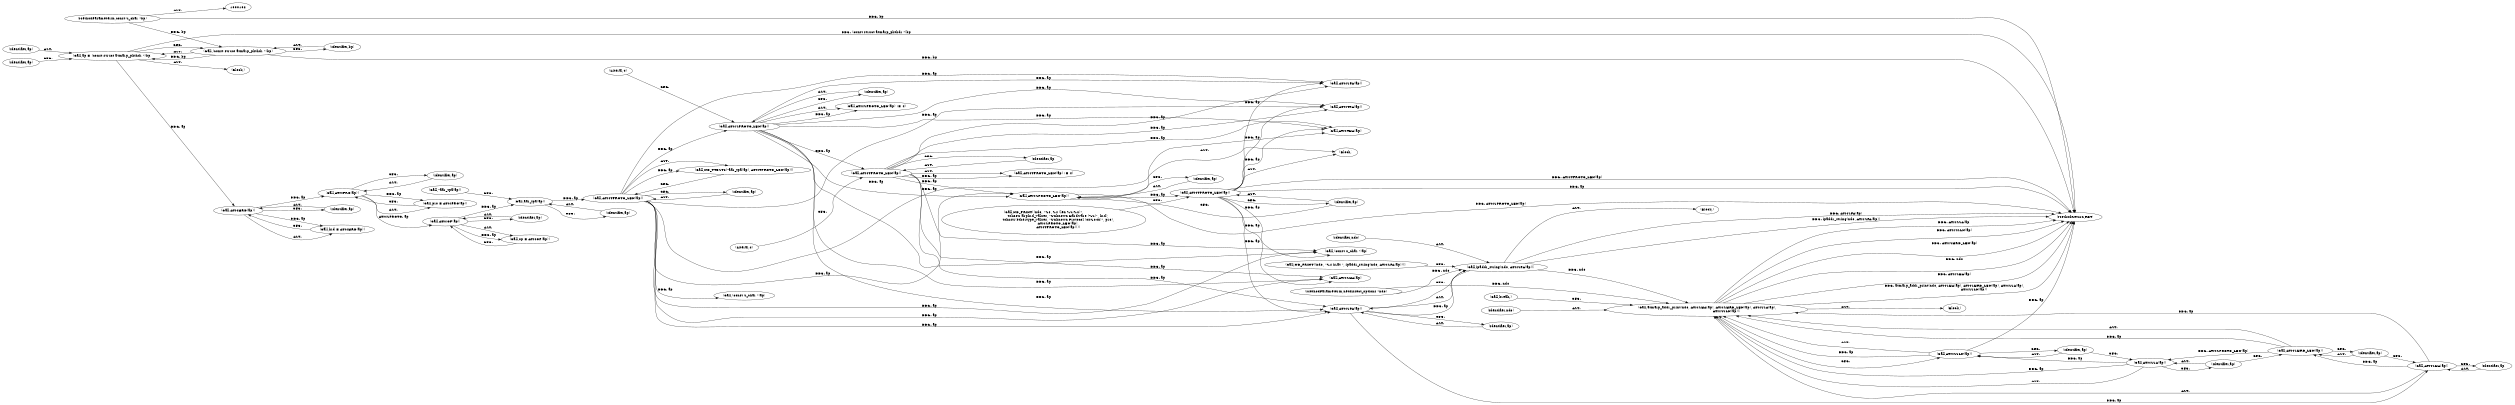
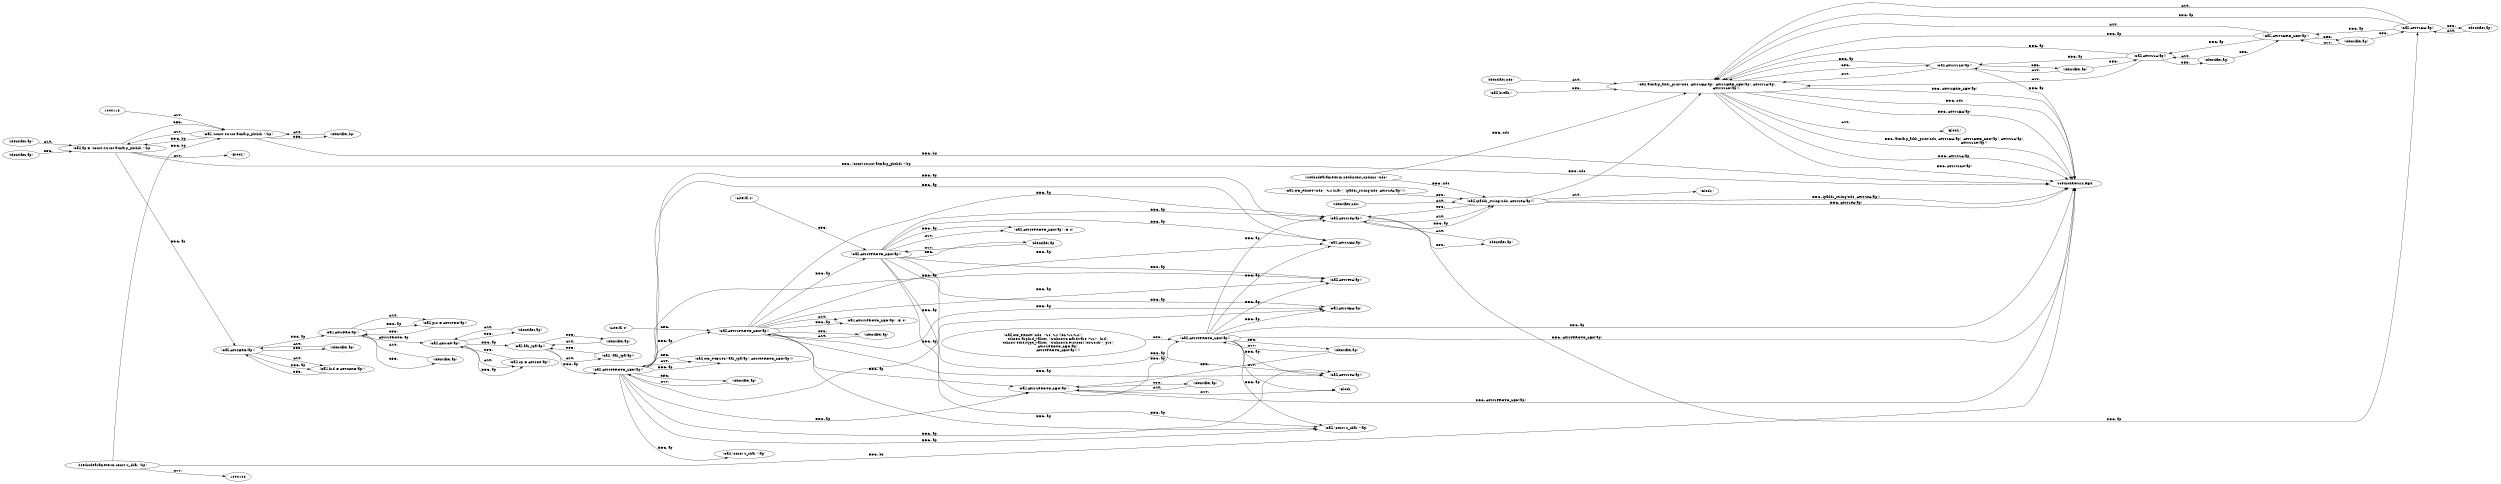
none -> (112, 111)
(2223, 351) -> (2216, 42)
none -> (570, 361)
